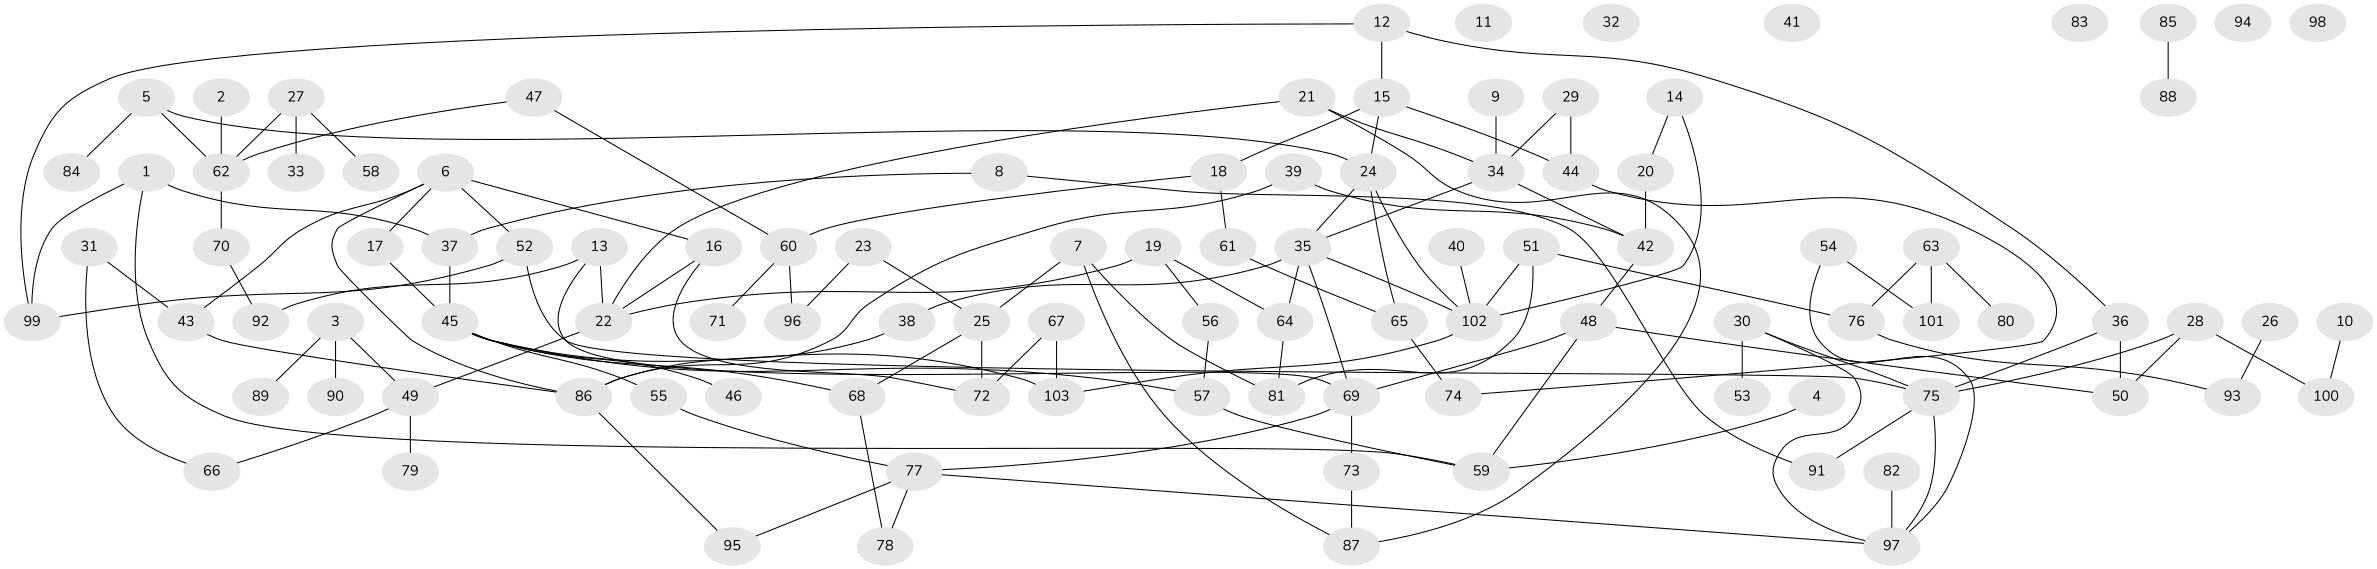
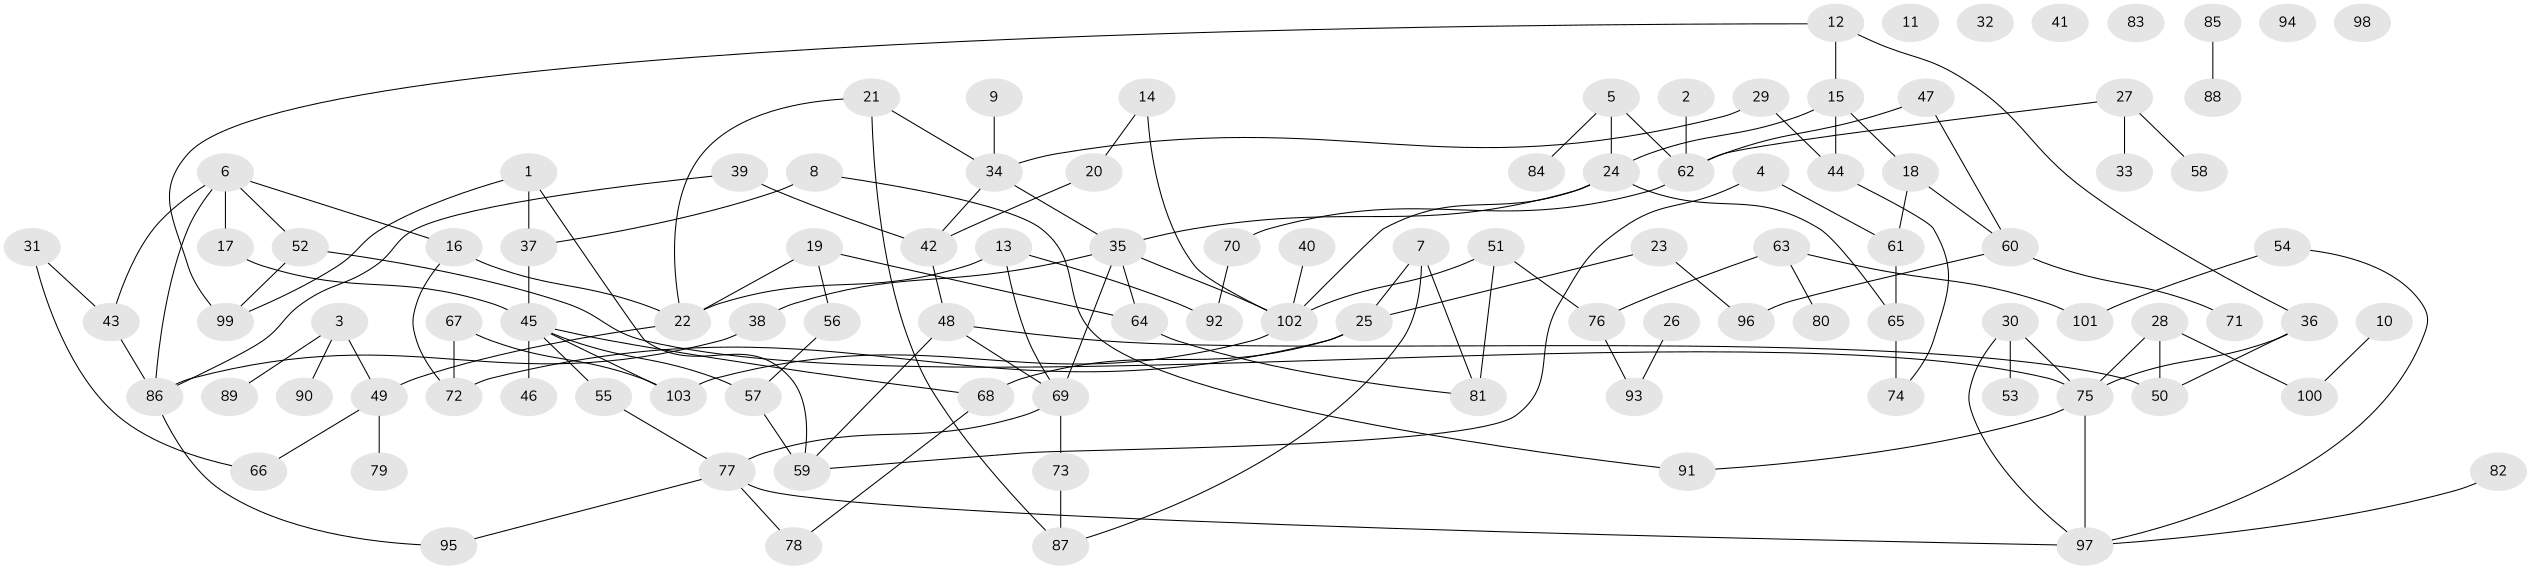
none -> (1828, 210)
